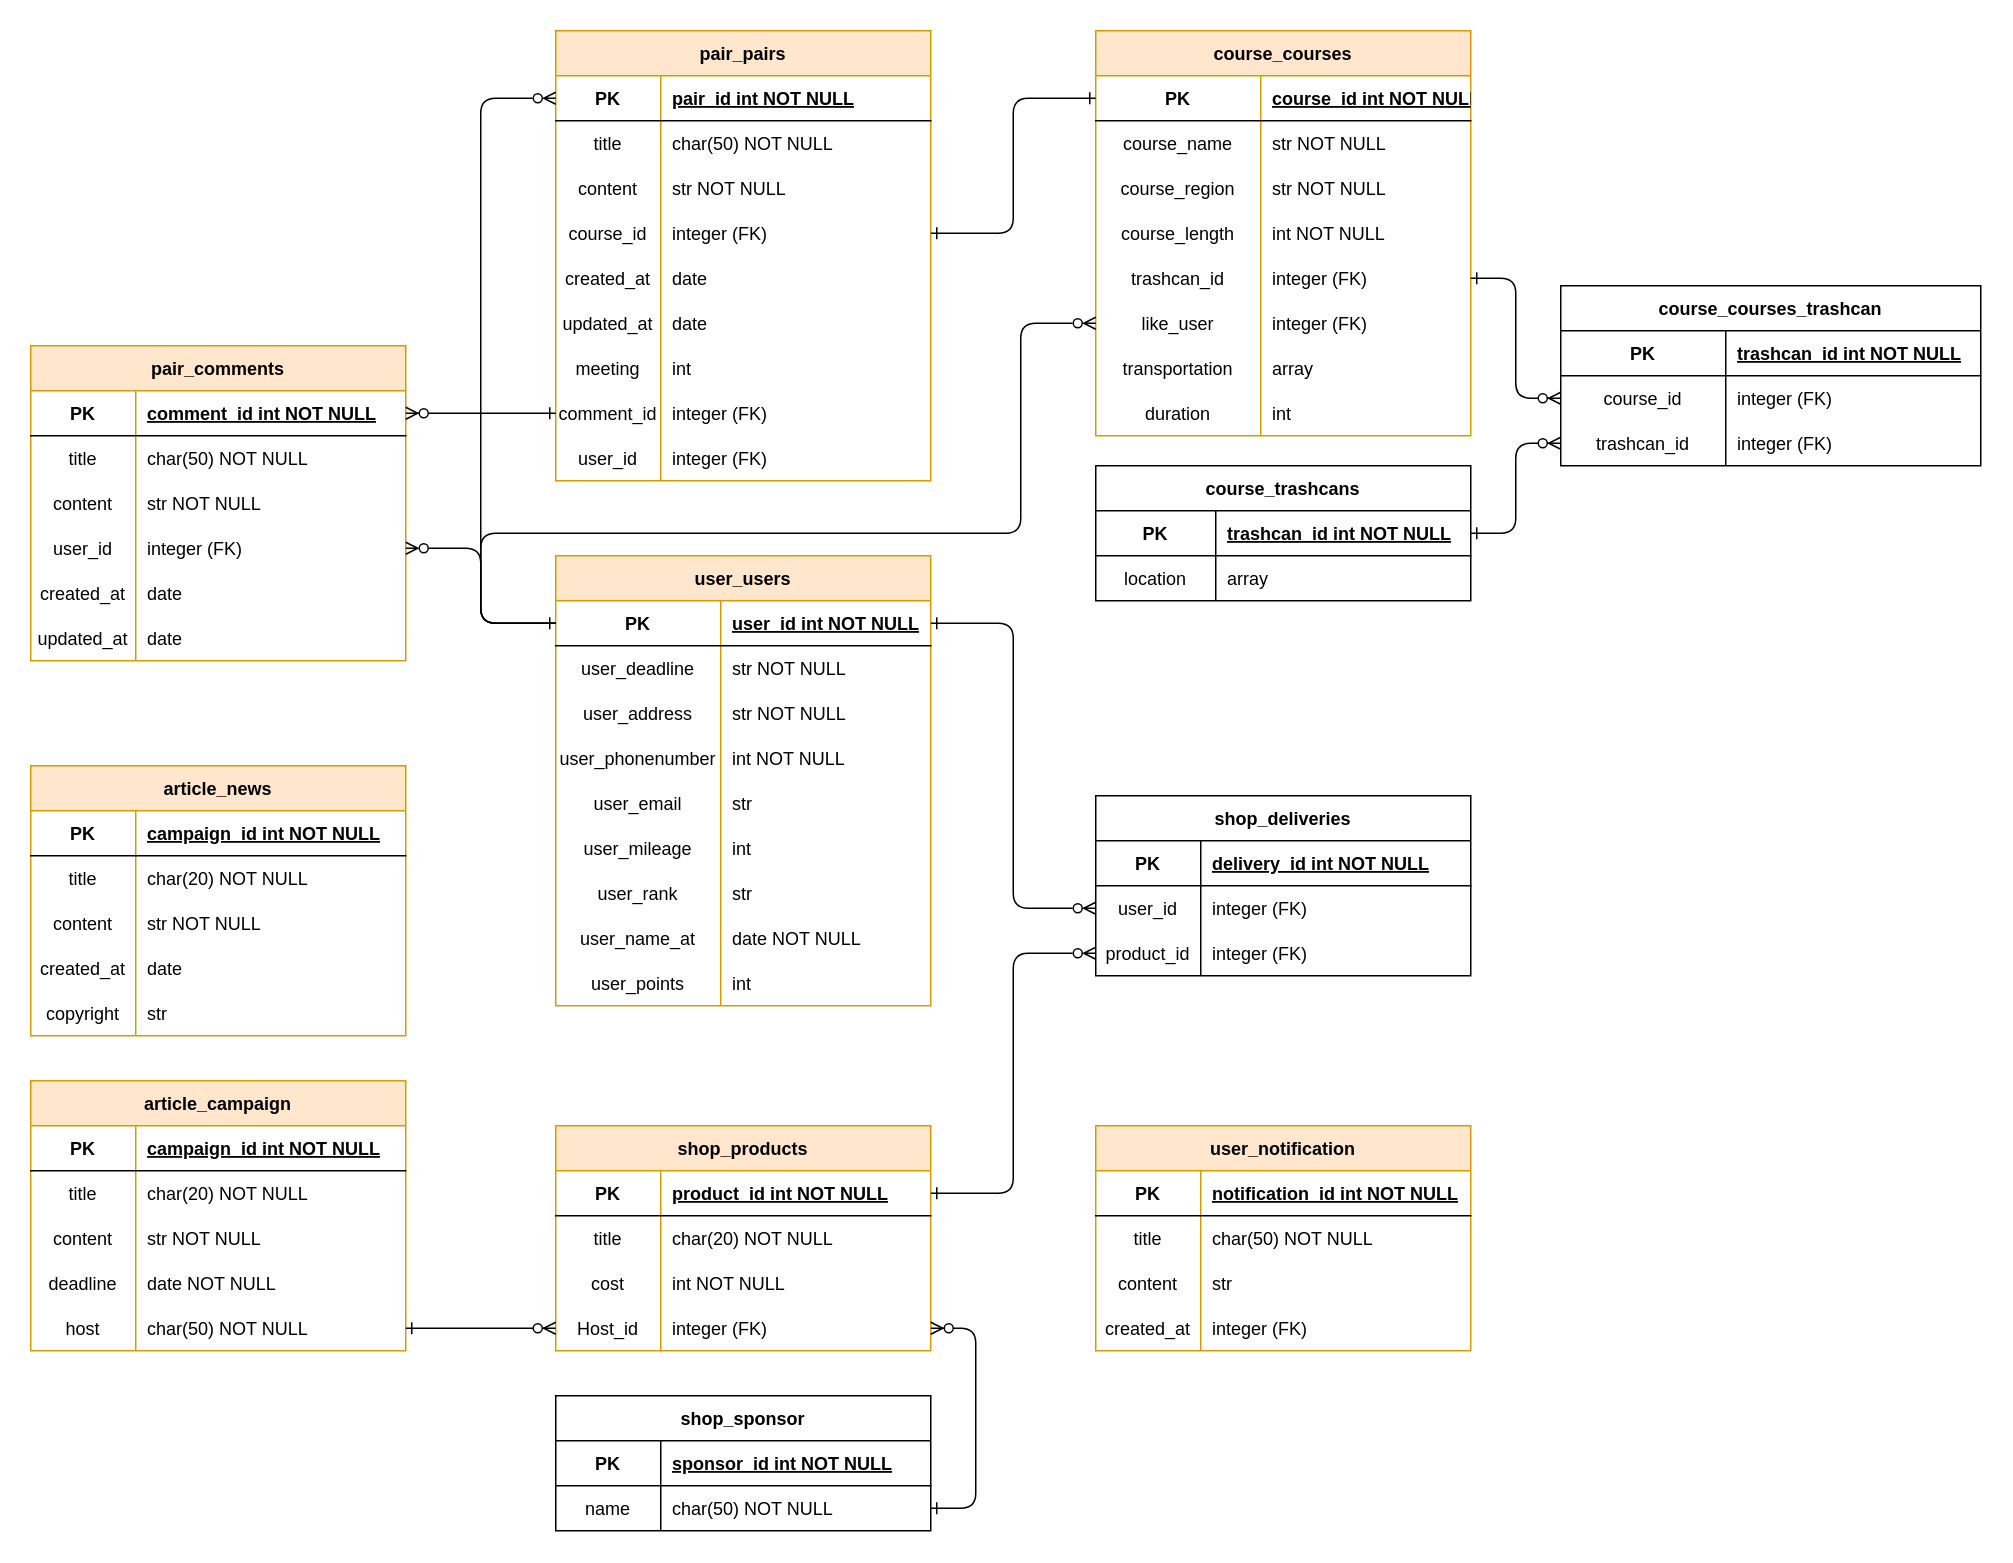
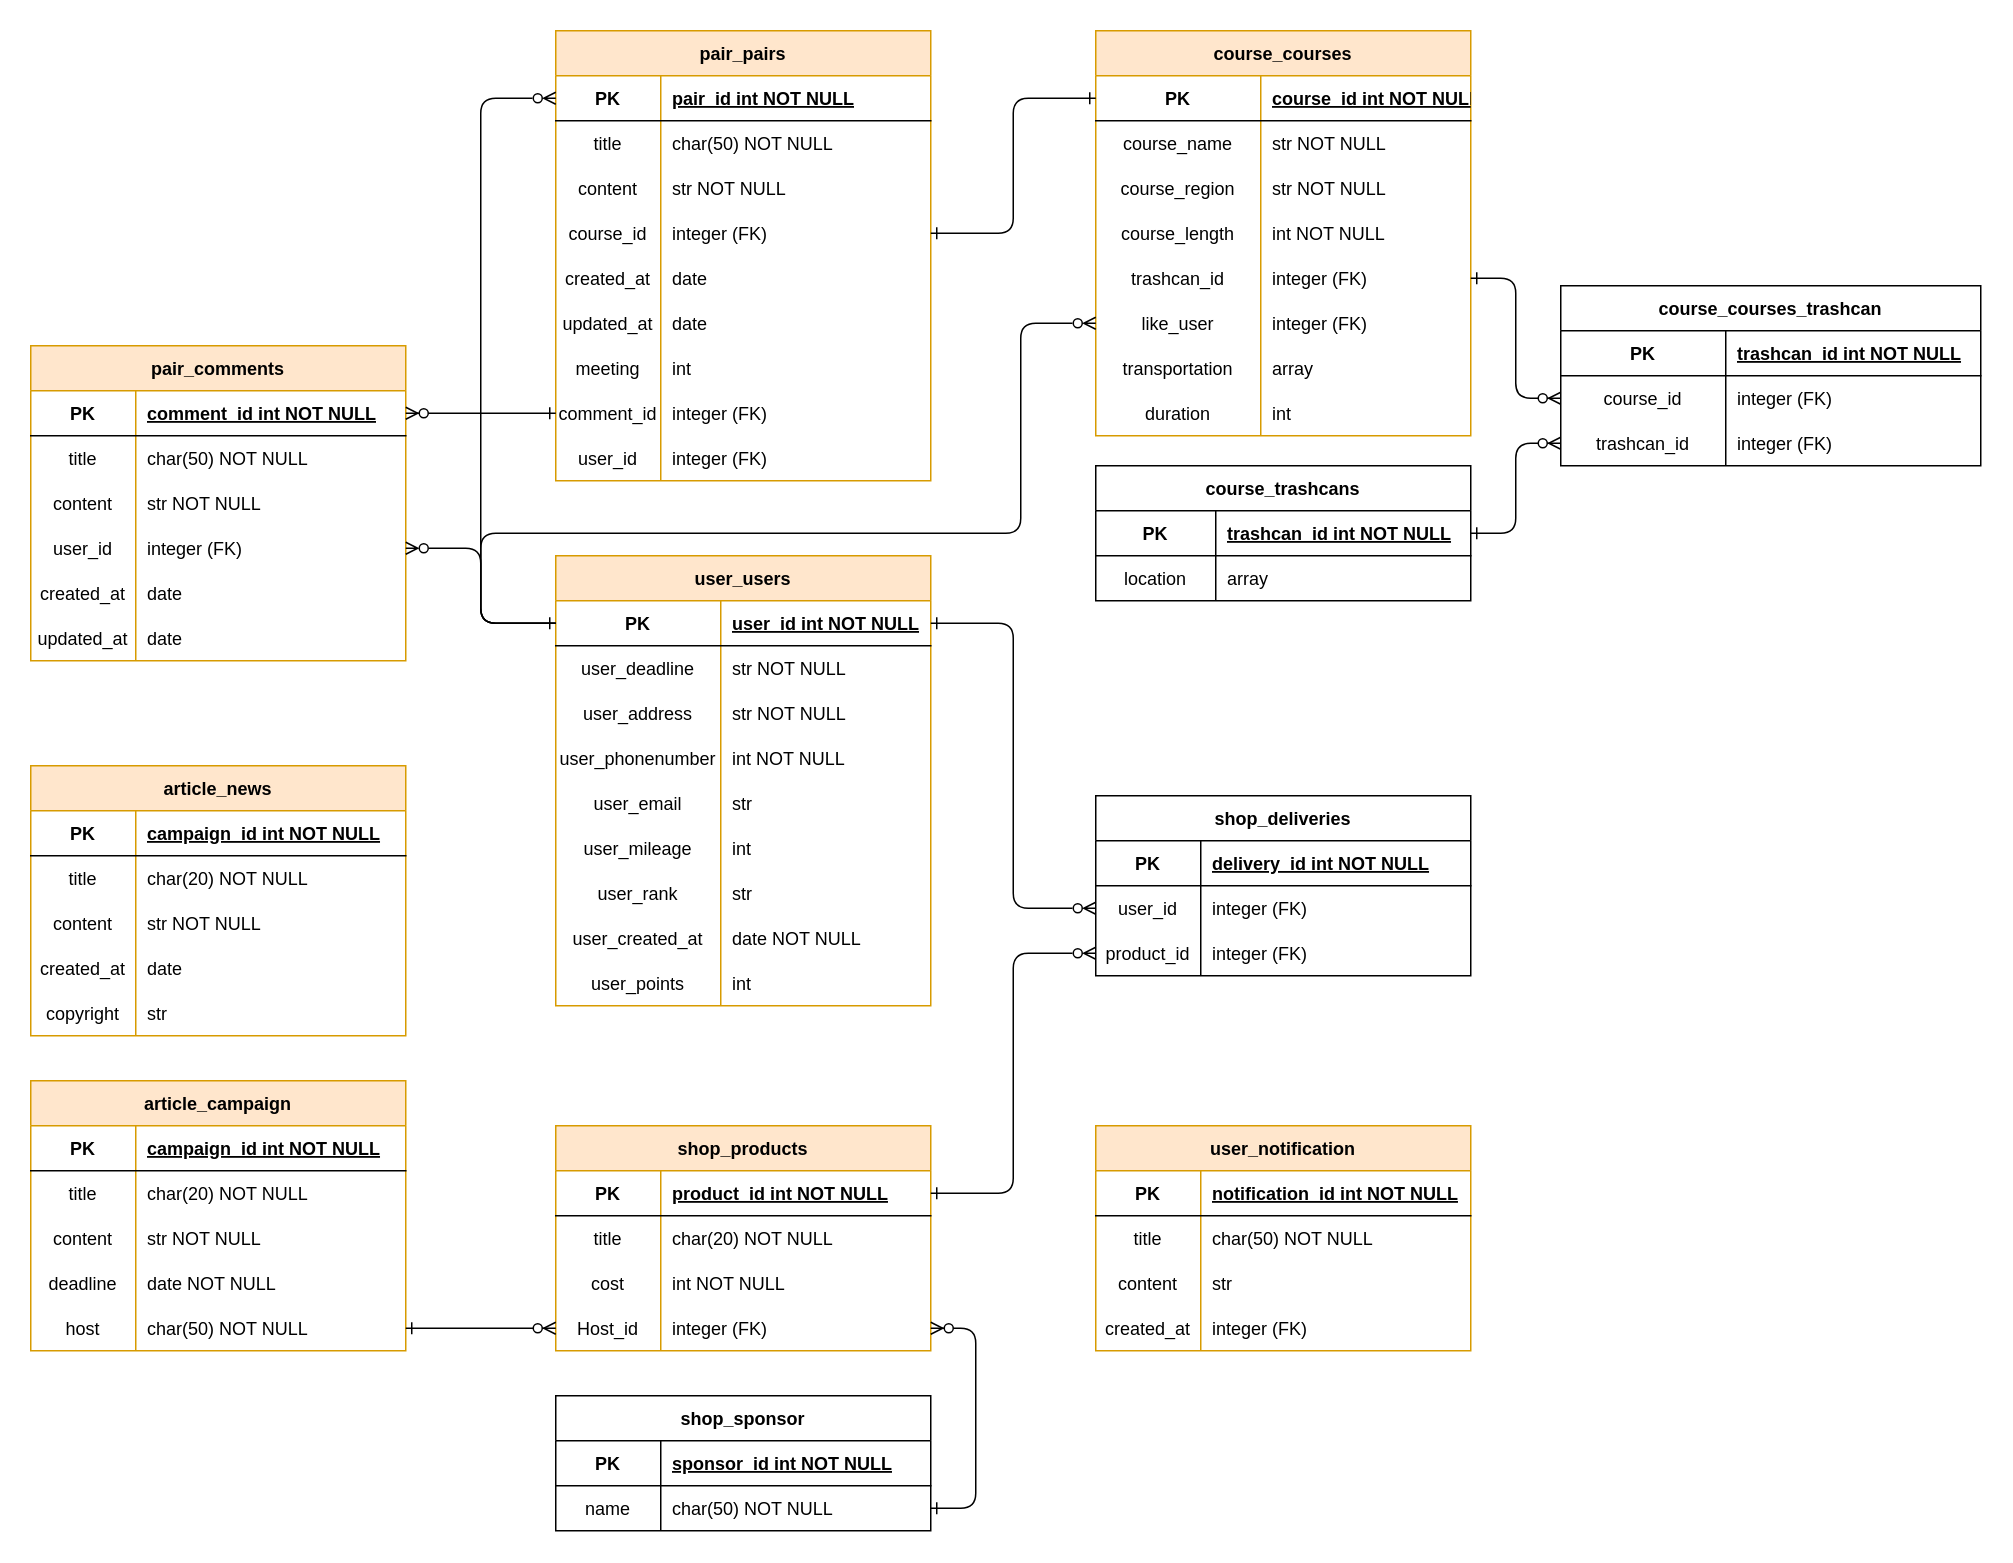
(638, 939) -> (638, 939)
